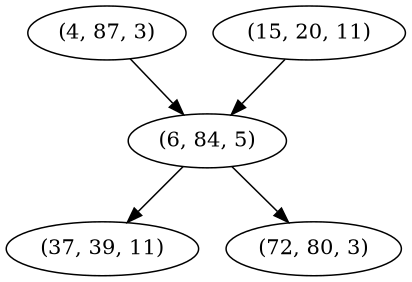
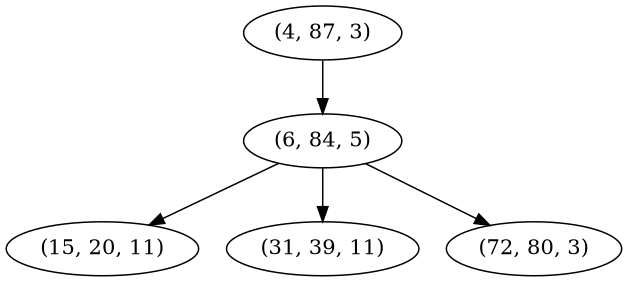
(264, 81) -> (221, 191)
(102, 249) -> (323, 249)
